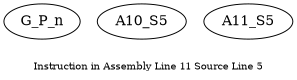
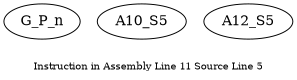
(248, 22) -> (248, 22)
